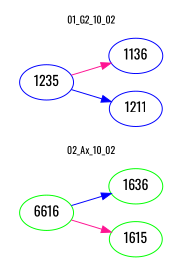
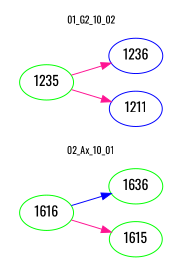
(136, 56) -> (136, 56)
(47, 82) -> (47, 82)
(87, 94) -> (87, 94)
(91, 151) -> (91, 151)
(47, 213) -> (47, 213)
